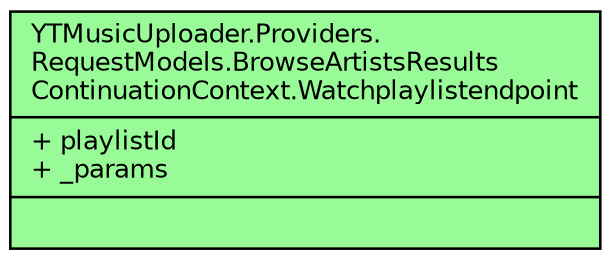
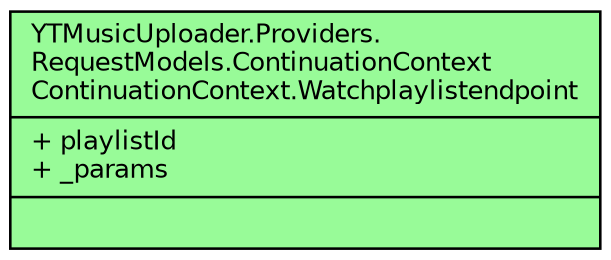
(265, 63) -> (262, 63)
